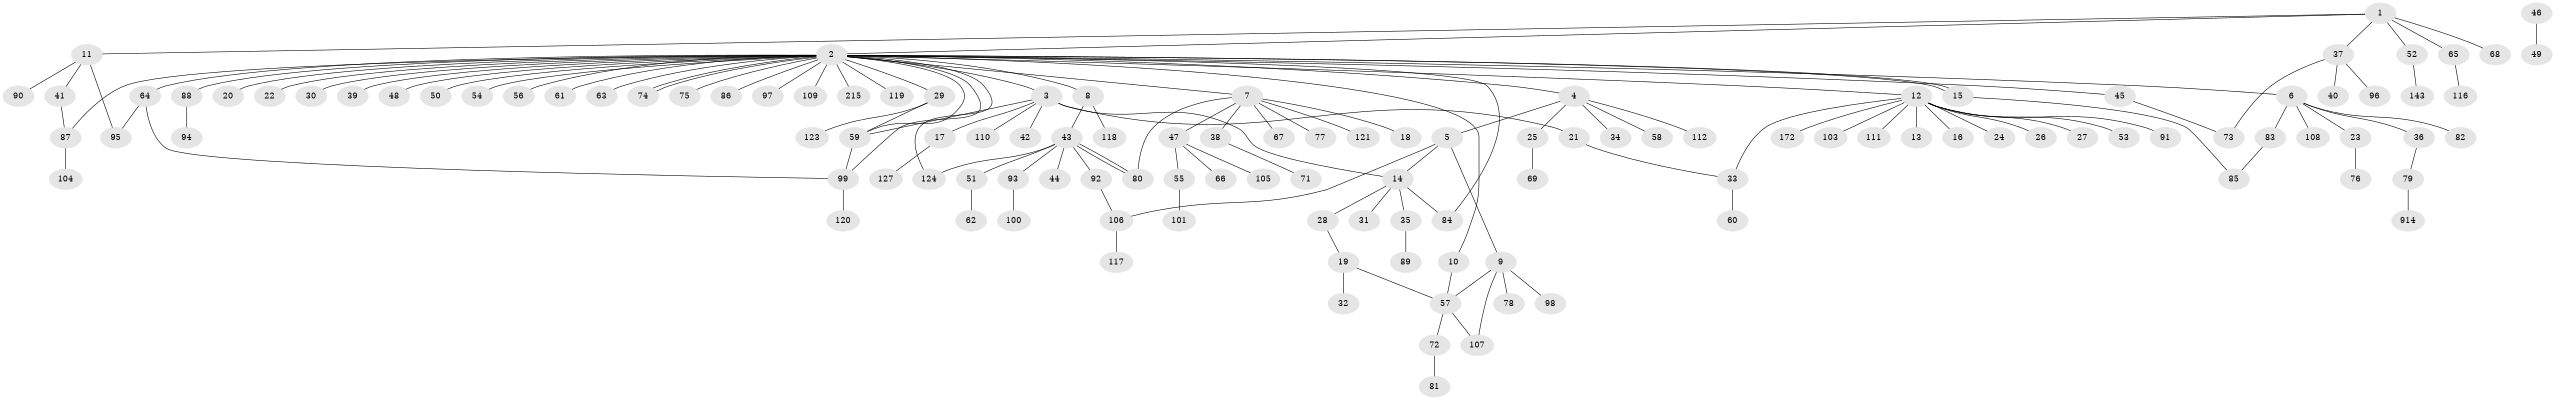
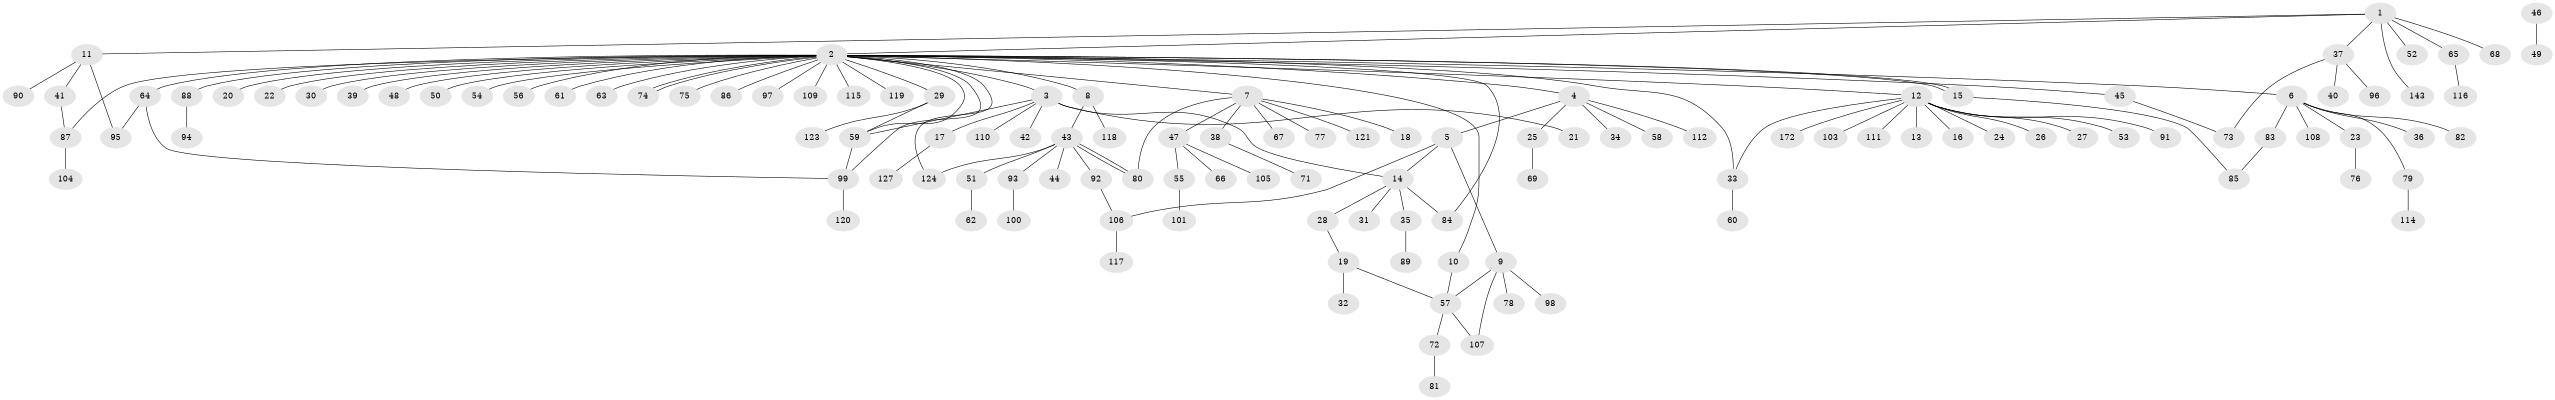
(2415, 75) -> (2389, 58)
(854, 96) -> (854, 96)
(2414, 159) -> (2373, 125)
(1651, 164) -> (1312, 64)
(2408, 221) -> (2408, 221)
